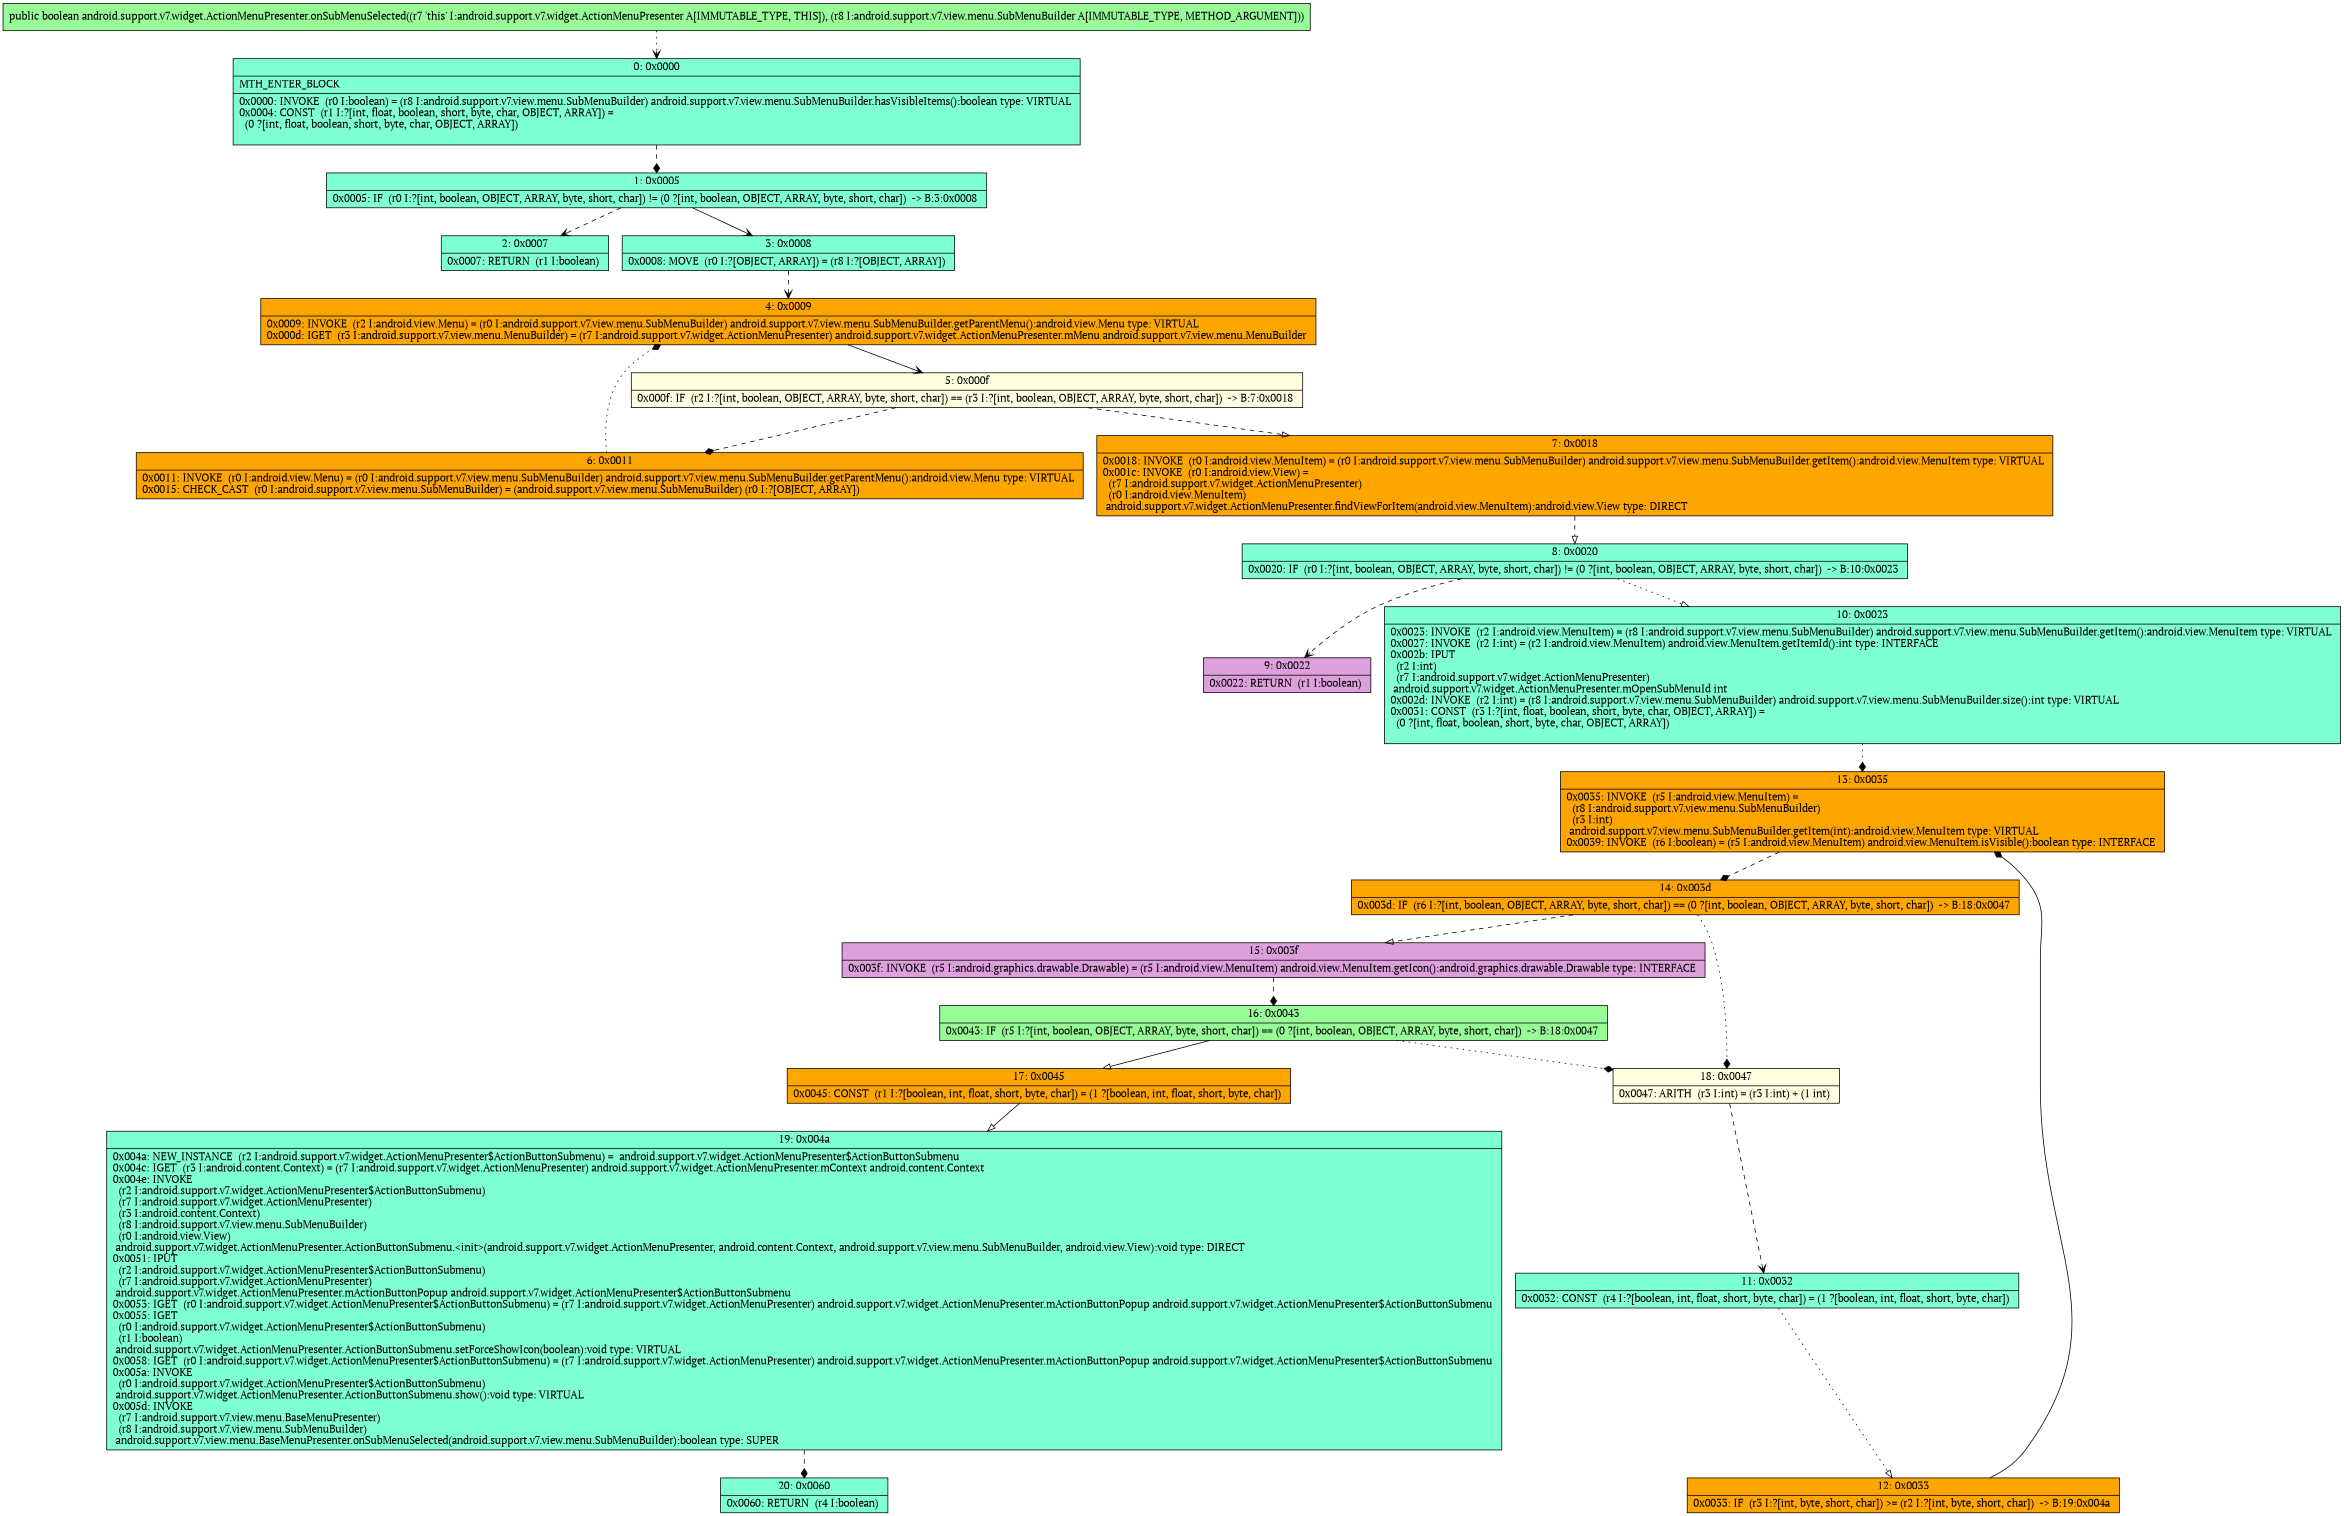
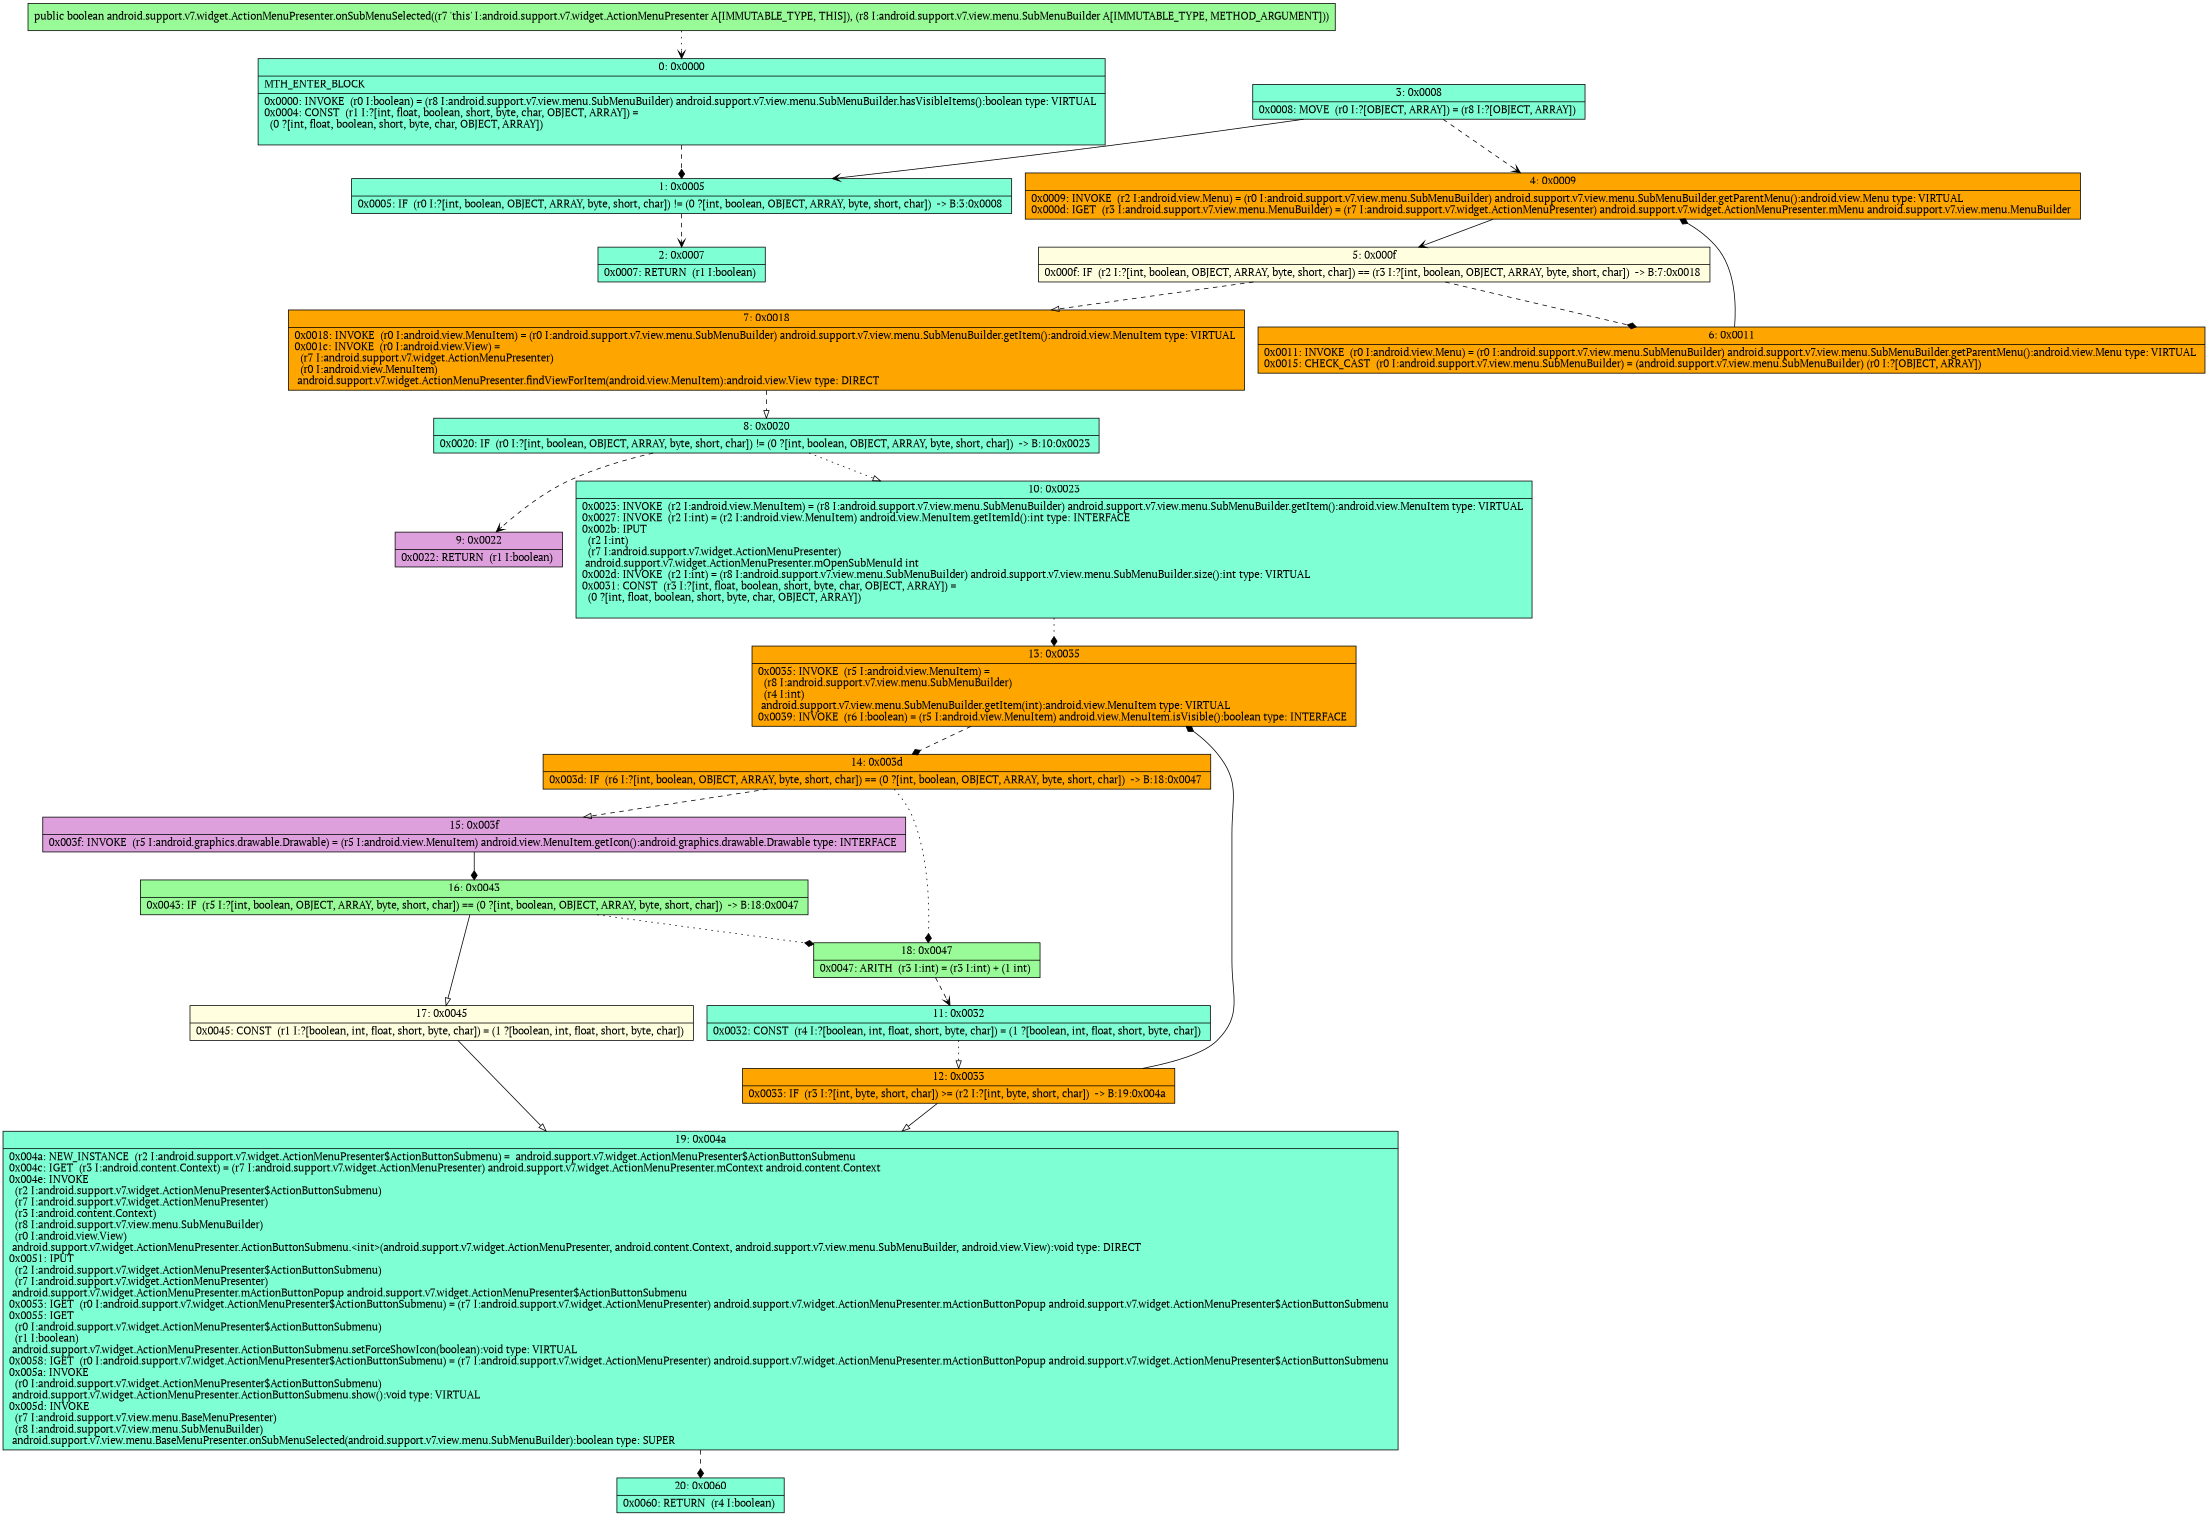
(719, 220) -> (1072, 150)
(612, 393) -> (1728, 267)
(1590, 820) -> (781, 694)
(1274, 987) -> (474, 861)
(1039, 1086) -> (442, 1023)
(1726, 1086) -> (927, 960)
none -> (923, 1115)
